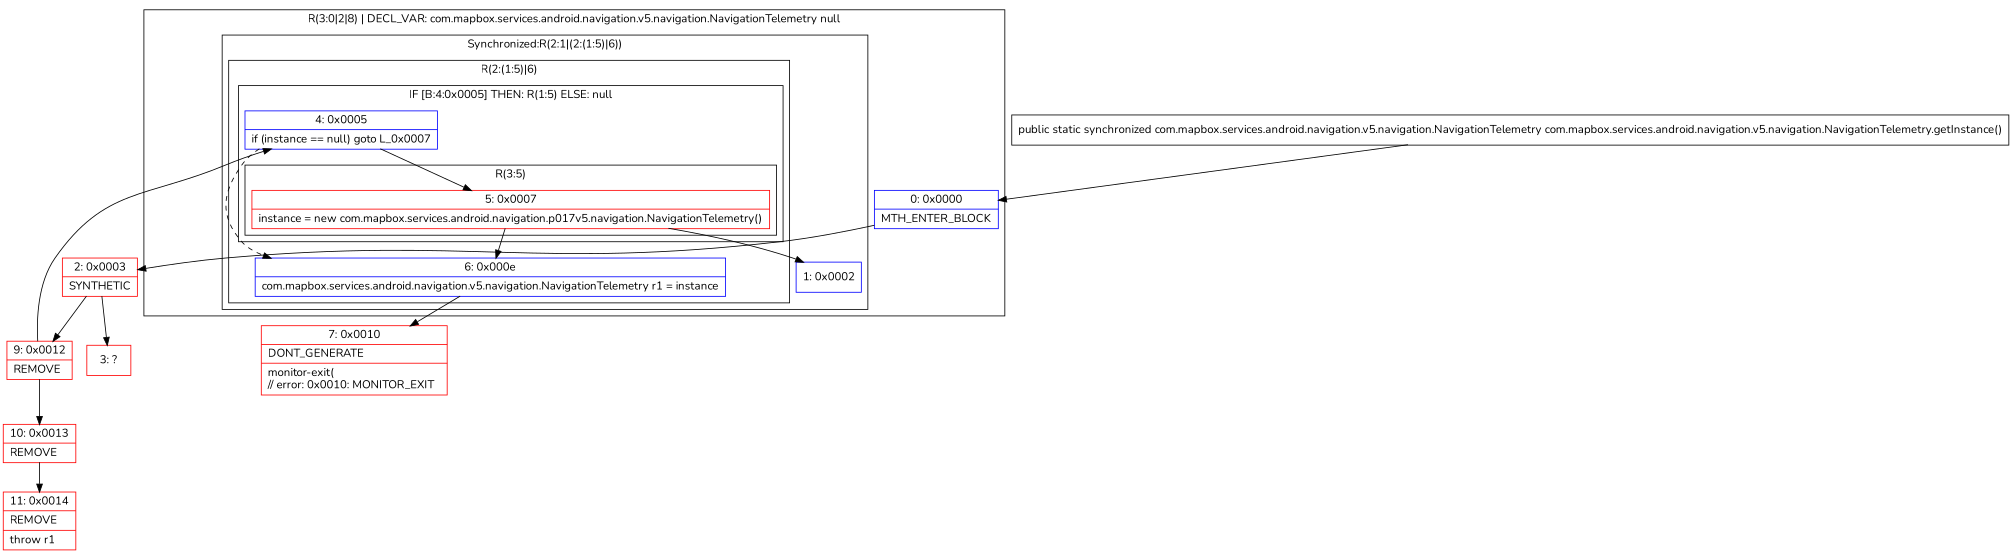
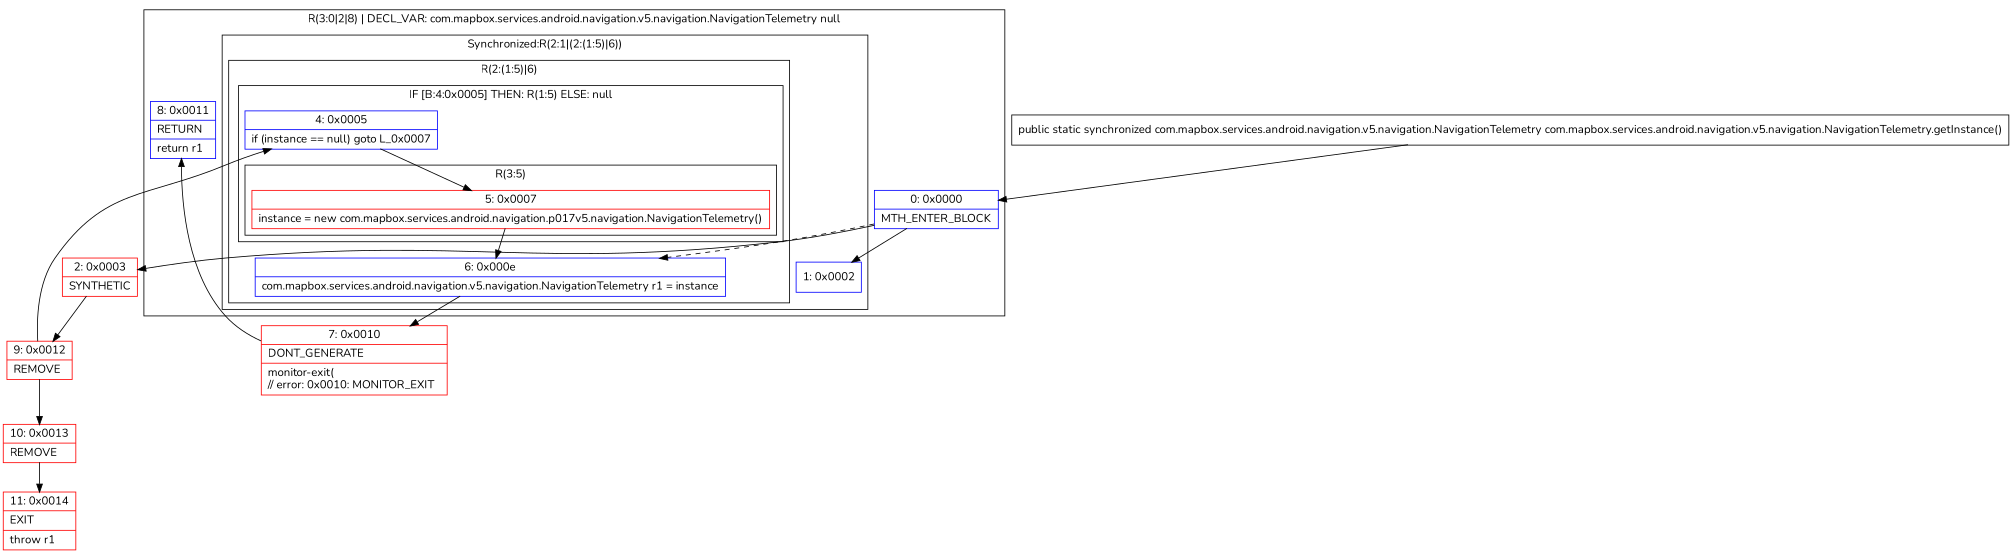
none -> (183, 130)
(226, 205) -> (771, 243)
(761, 249) -> (883, 243)
(109, 360) -> none
(33, 520) -> (22, 520)
